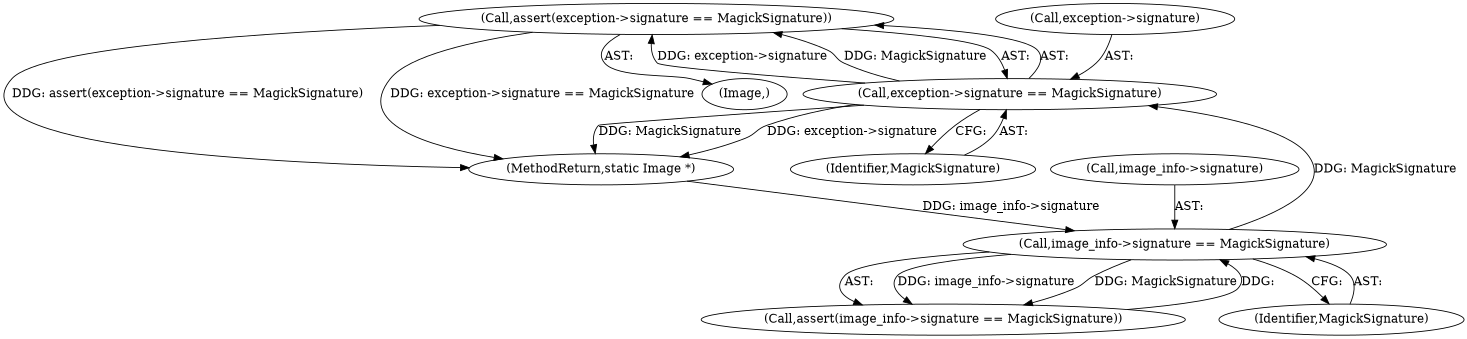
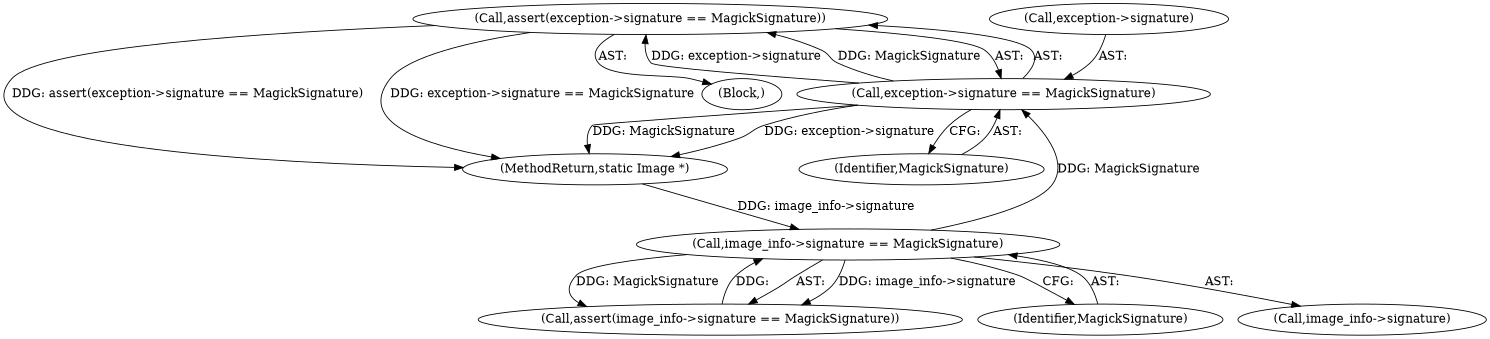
(745, 94) -> (742, 94)
(1175, 203) -> (1134, 277)
